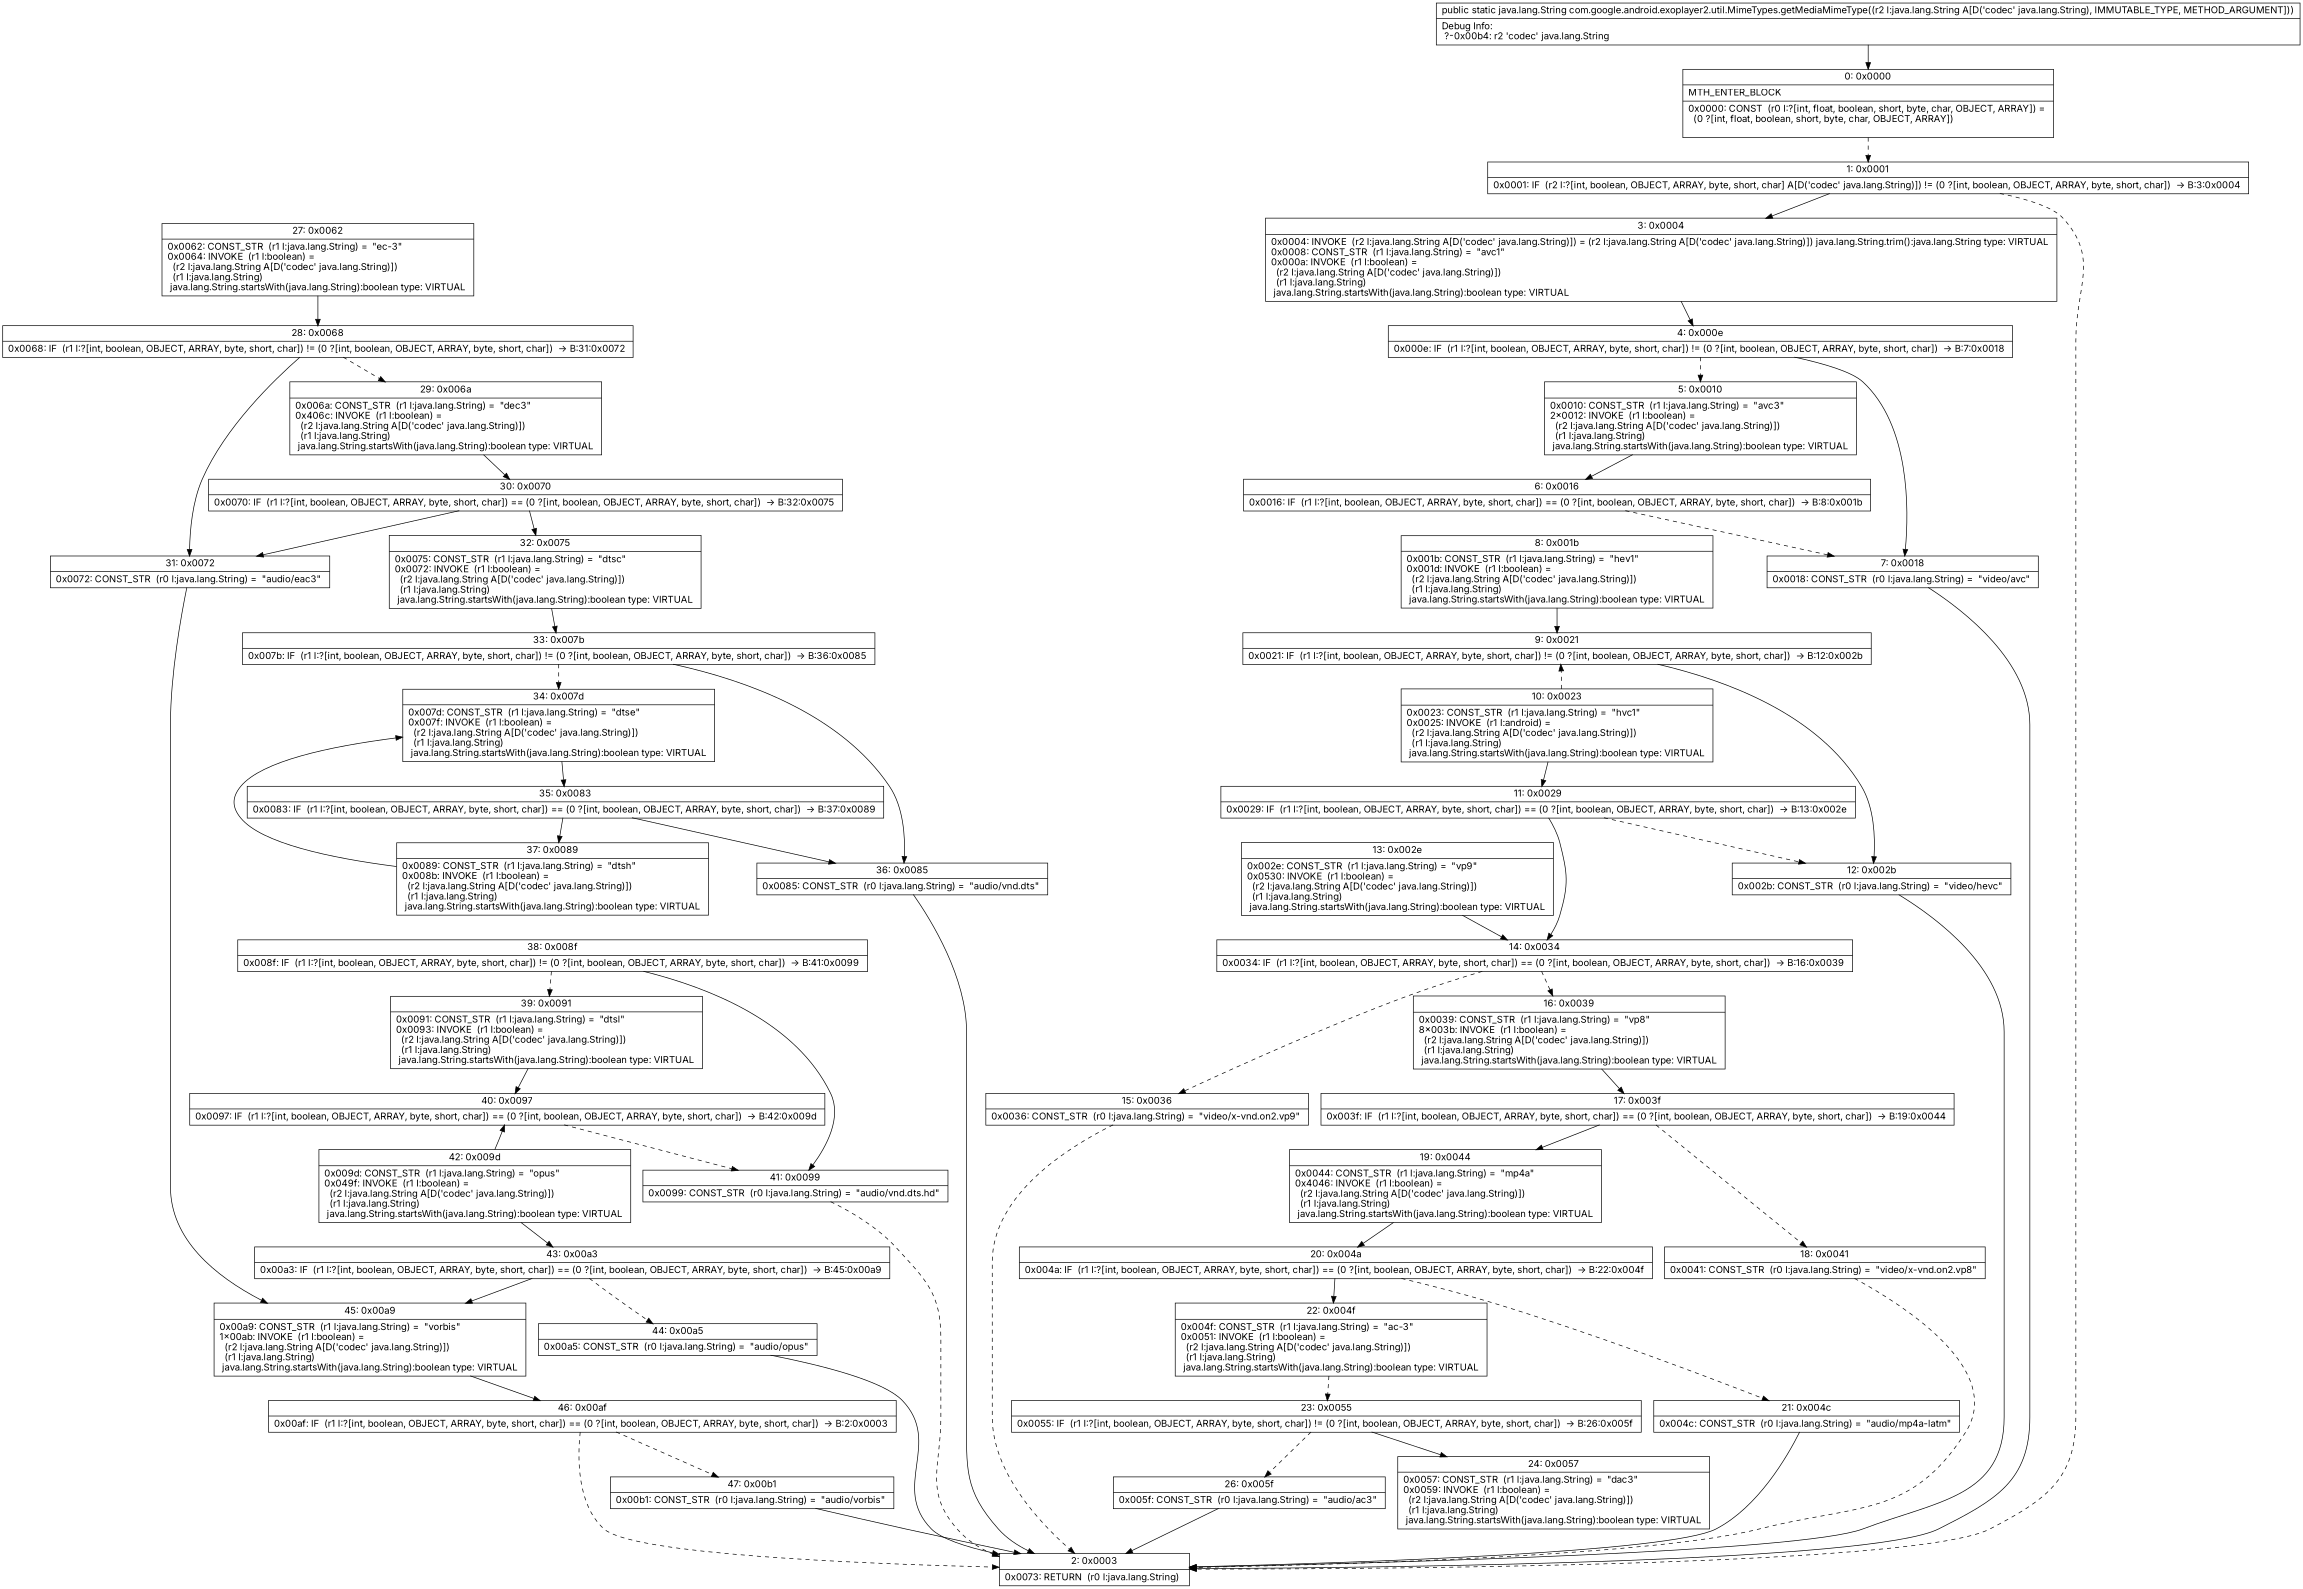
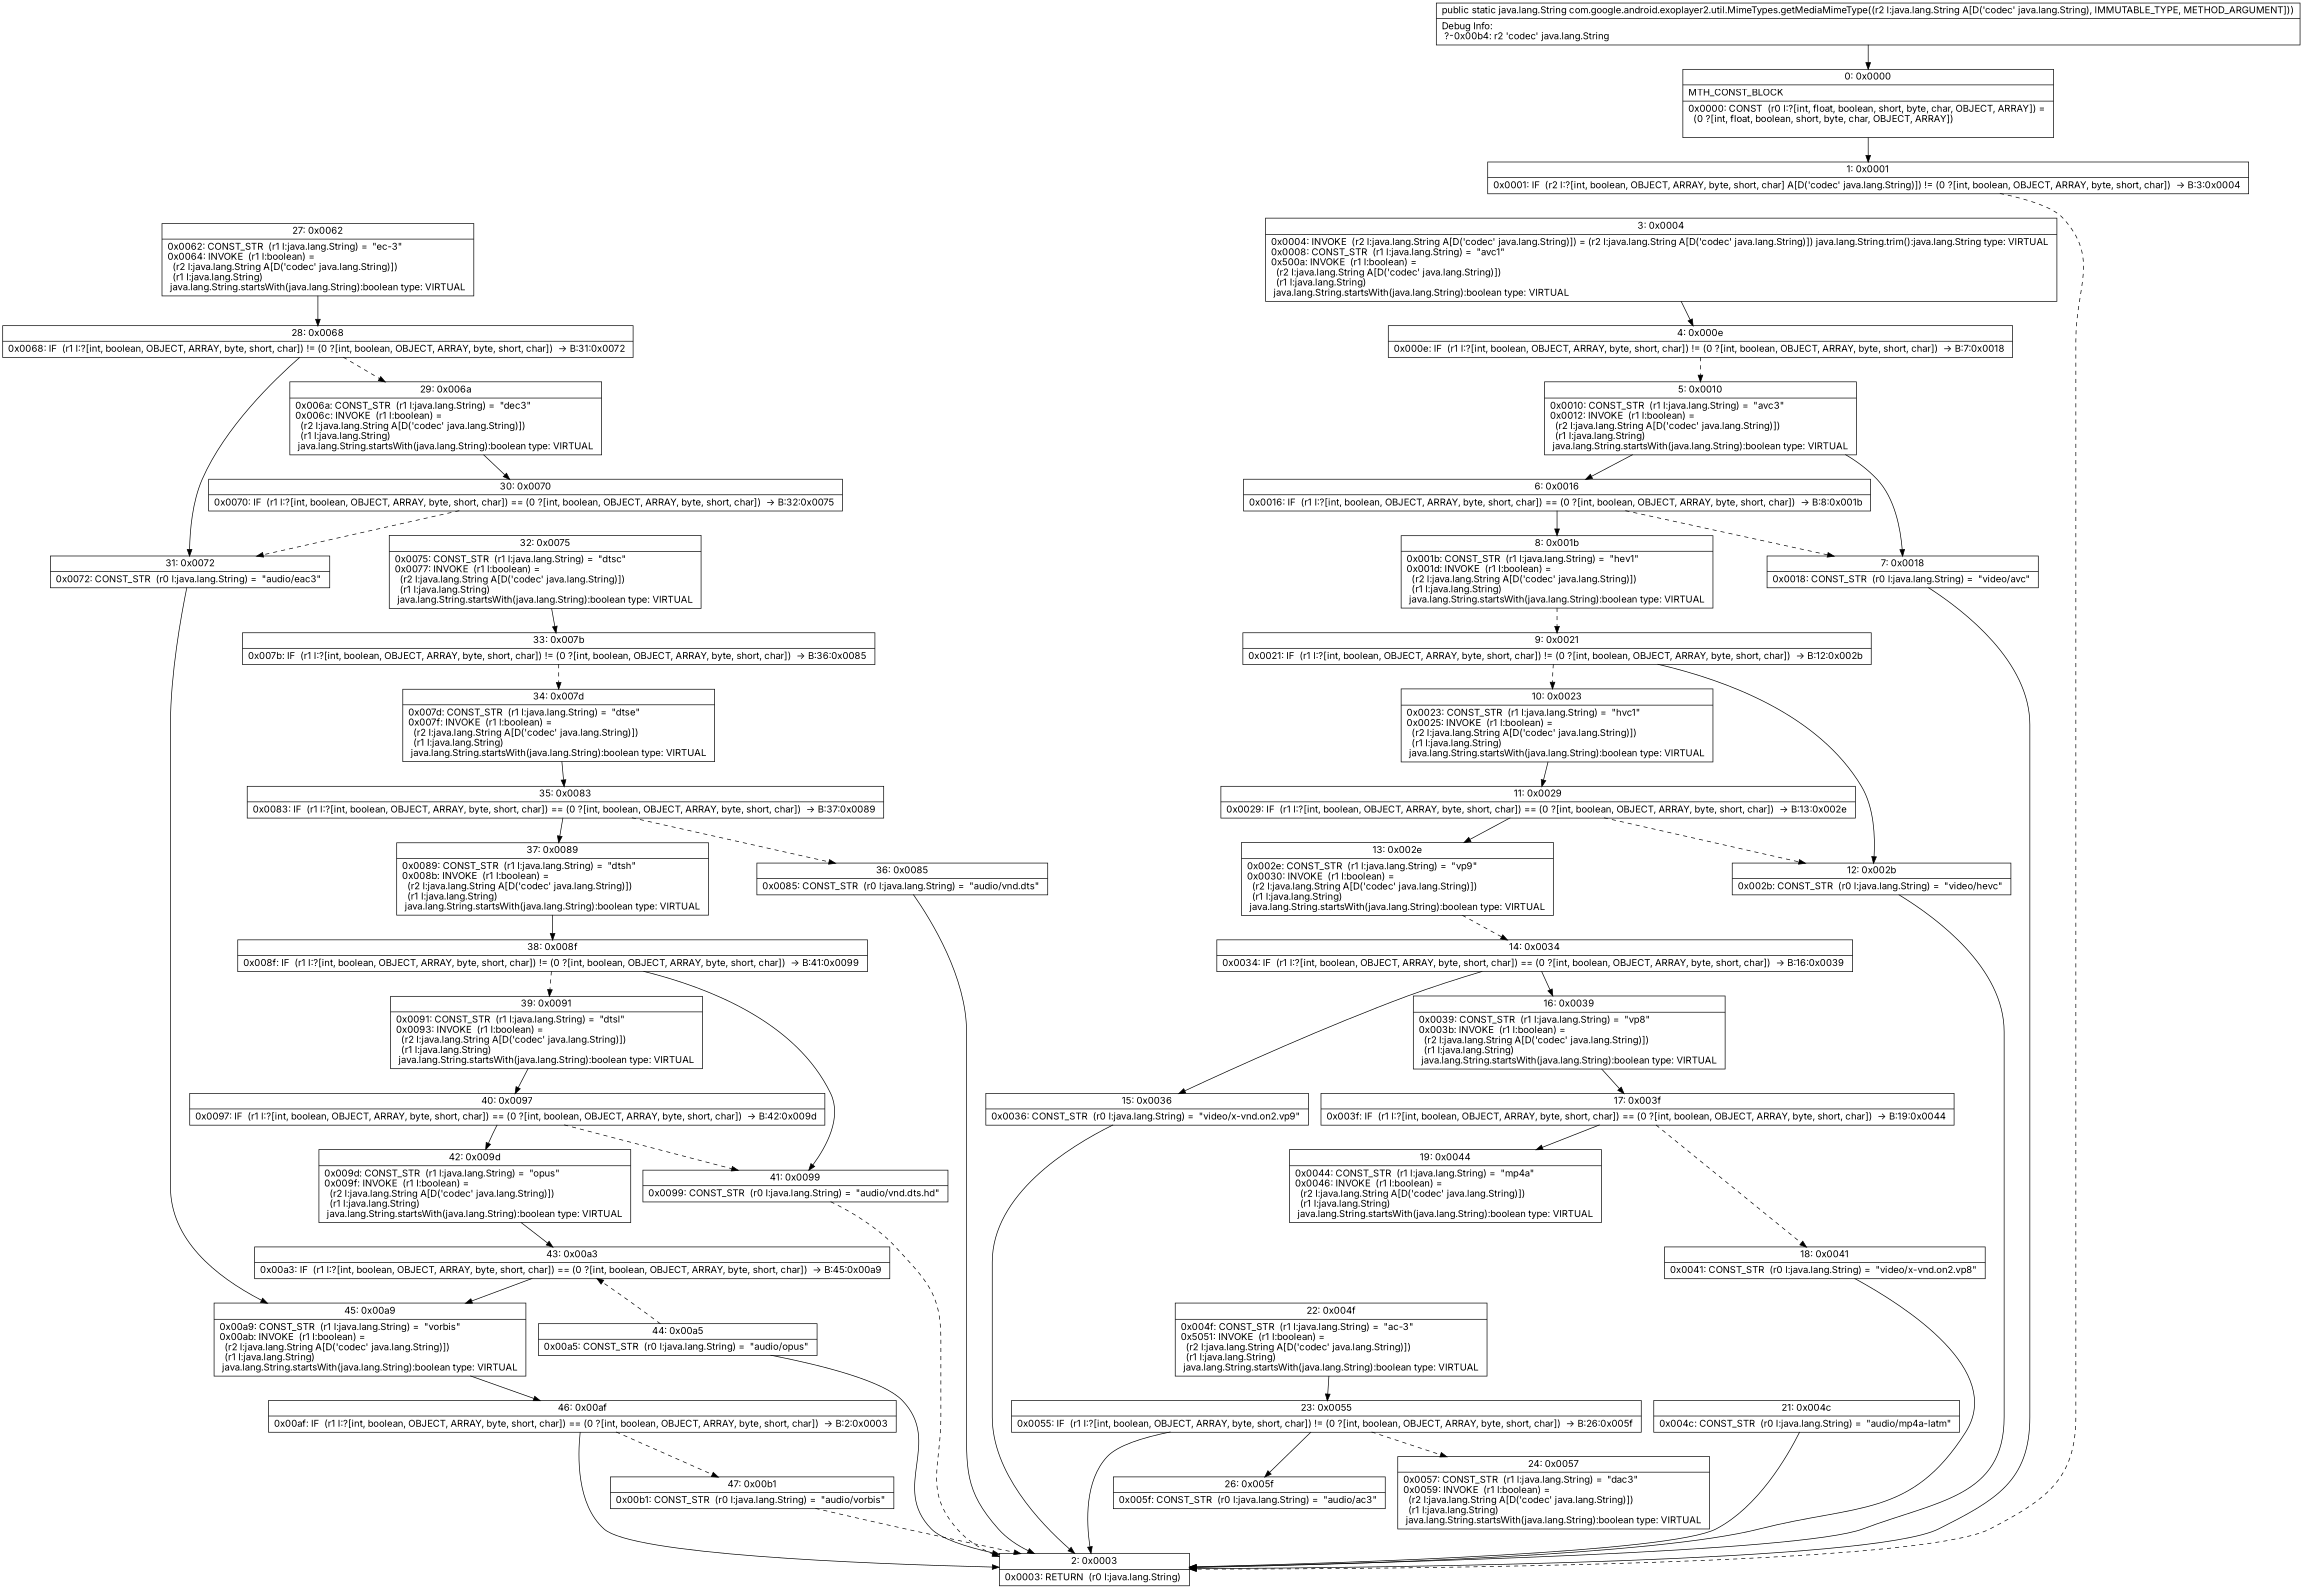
(1735, 93) -> (1736, 93)
(1868, 146) -> (1868, 146)
(1801, 205) -> none
(1345, 262) -> (1345, 262)
(370, 416) -> (370, 416)
(1624, 416) -> (1624, 416)
(1891, 425) -> (1887, 494)
(532, 520) -> none
none -> (1557, 520)
(361, 533) -> (361, 533)
(469, 570) -> (469, 570)
(1557, 617) -> (1557, 617)
(1562, 680) -> (1553, 673)
(1480, 723) -> (1481, 723)
(824, 724) -> none
(234, 802) -> (553, 924)
(730, 840) -> (730, 840)
(1566, 876) -> (1490, 829)
(1322, 877) -> (1322, 877)
(1482, 926) -> (1482, 926)
(1546, 981) -> (1546, 981)
(1332, 1026) -> (1332, 1026)
(1494, 1030) -> (1493, 1030)
(499, 1140) -> (493, 1134)
(398, 1184) -> (398, 1184)
(1370, 1184) -> (1370, 1184)
(1336, 1263) -> none
(618, 1300) -> (632, 1303)
(992, 1322) -> (992, 1322)
(293, 1337) -> (294, 1337)
(1254, 1337) -> (1254, 1337)
(1328, 1385) -> (1328, 1385)
(1406, 1443) -> (1406, 1443)
(1290, 1452) -> (1290, 1452)
(1175, 1529) -> (1100, 1467)
(915, 1531) -> (915, 1531)
(1701, 1539) -> (1701, 1539)
(745, 1555) -> (745, 1555)
(1093, 1577) -> (1094, 1577)
